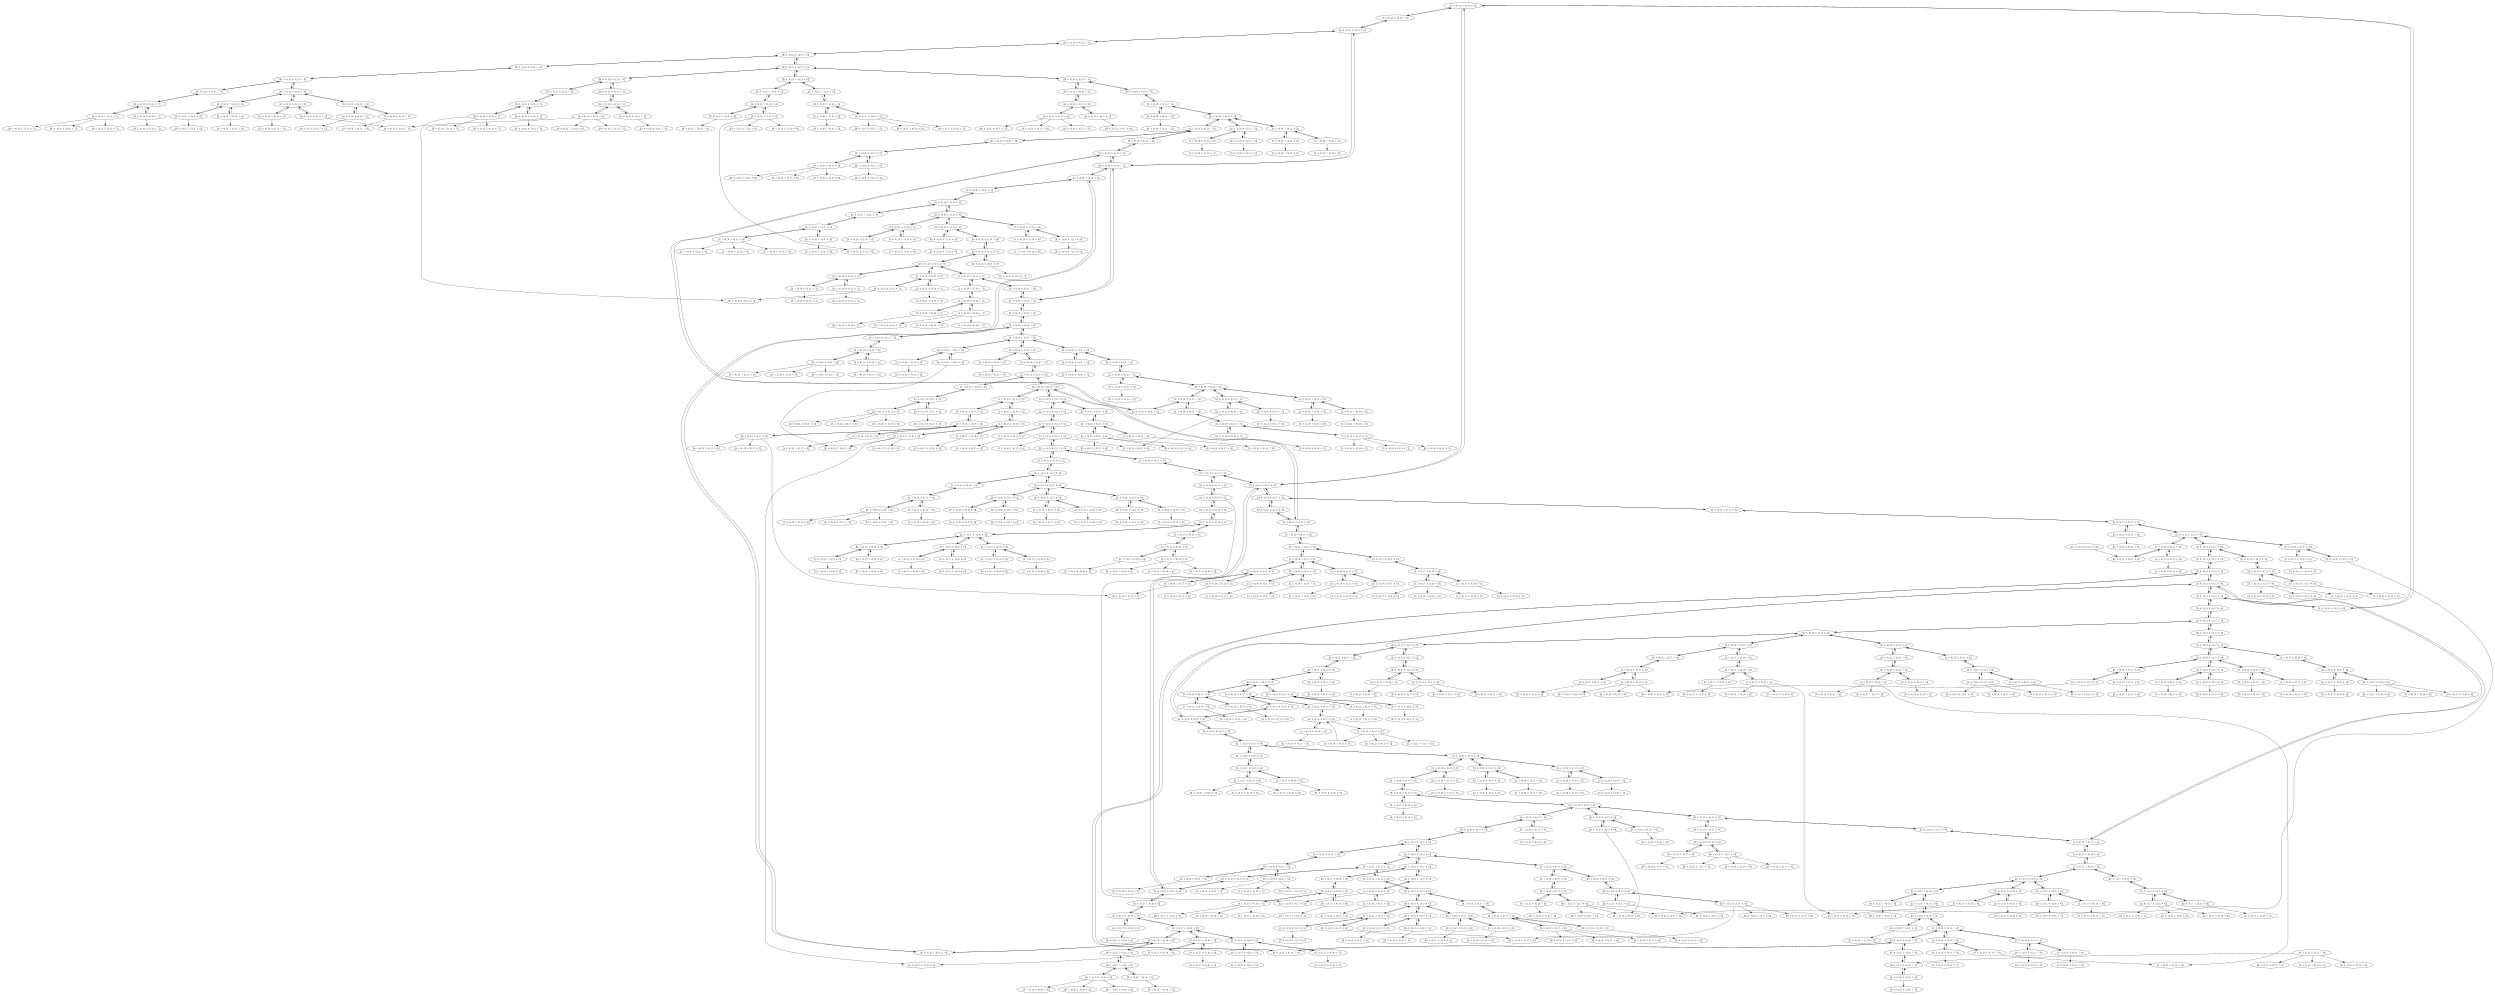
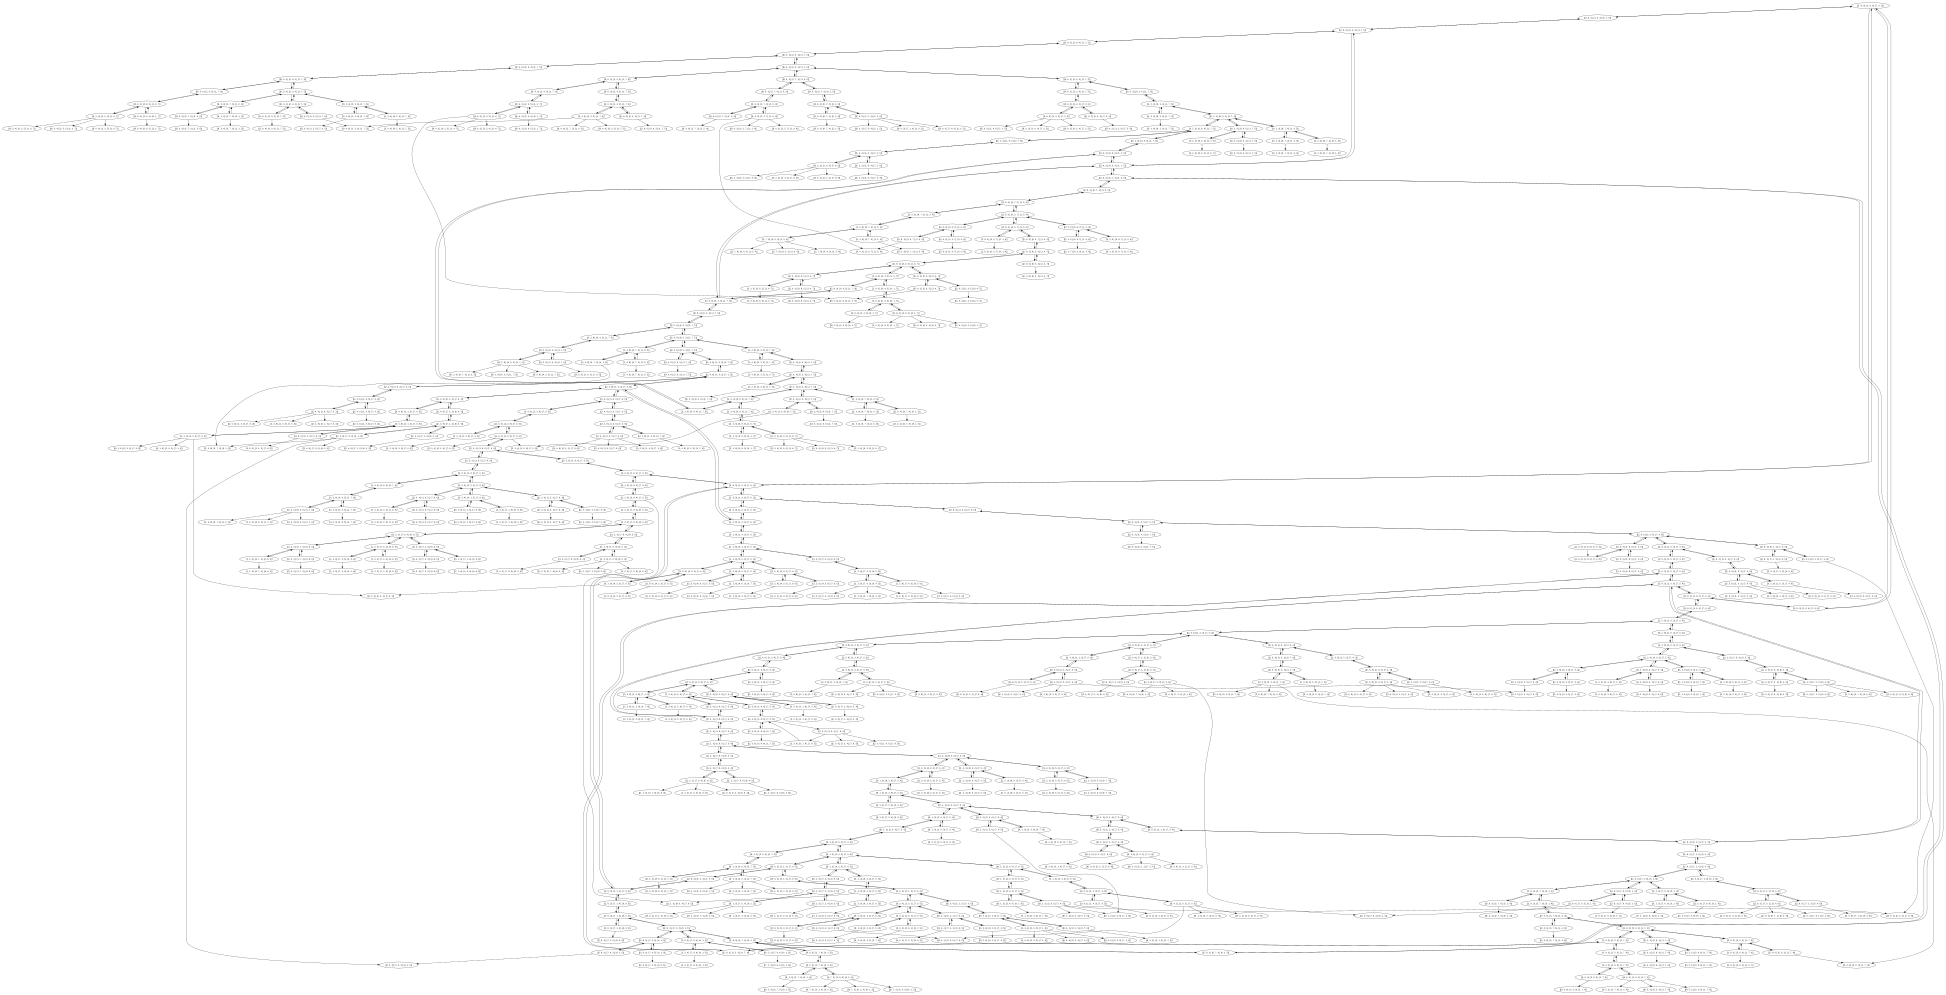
none -> (1624, 971)
